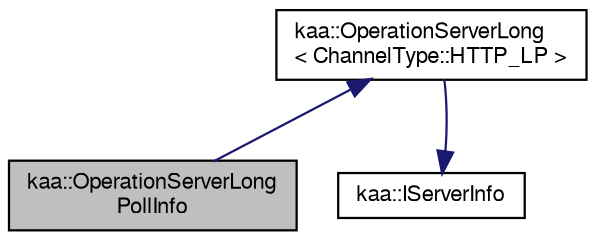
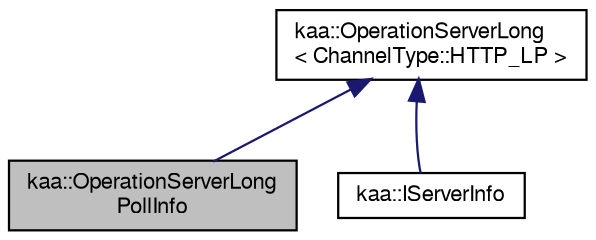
(447, 115) -> (417, 138)
